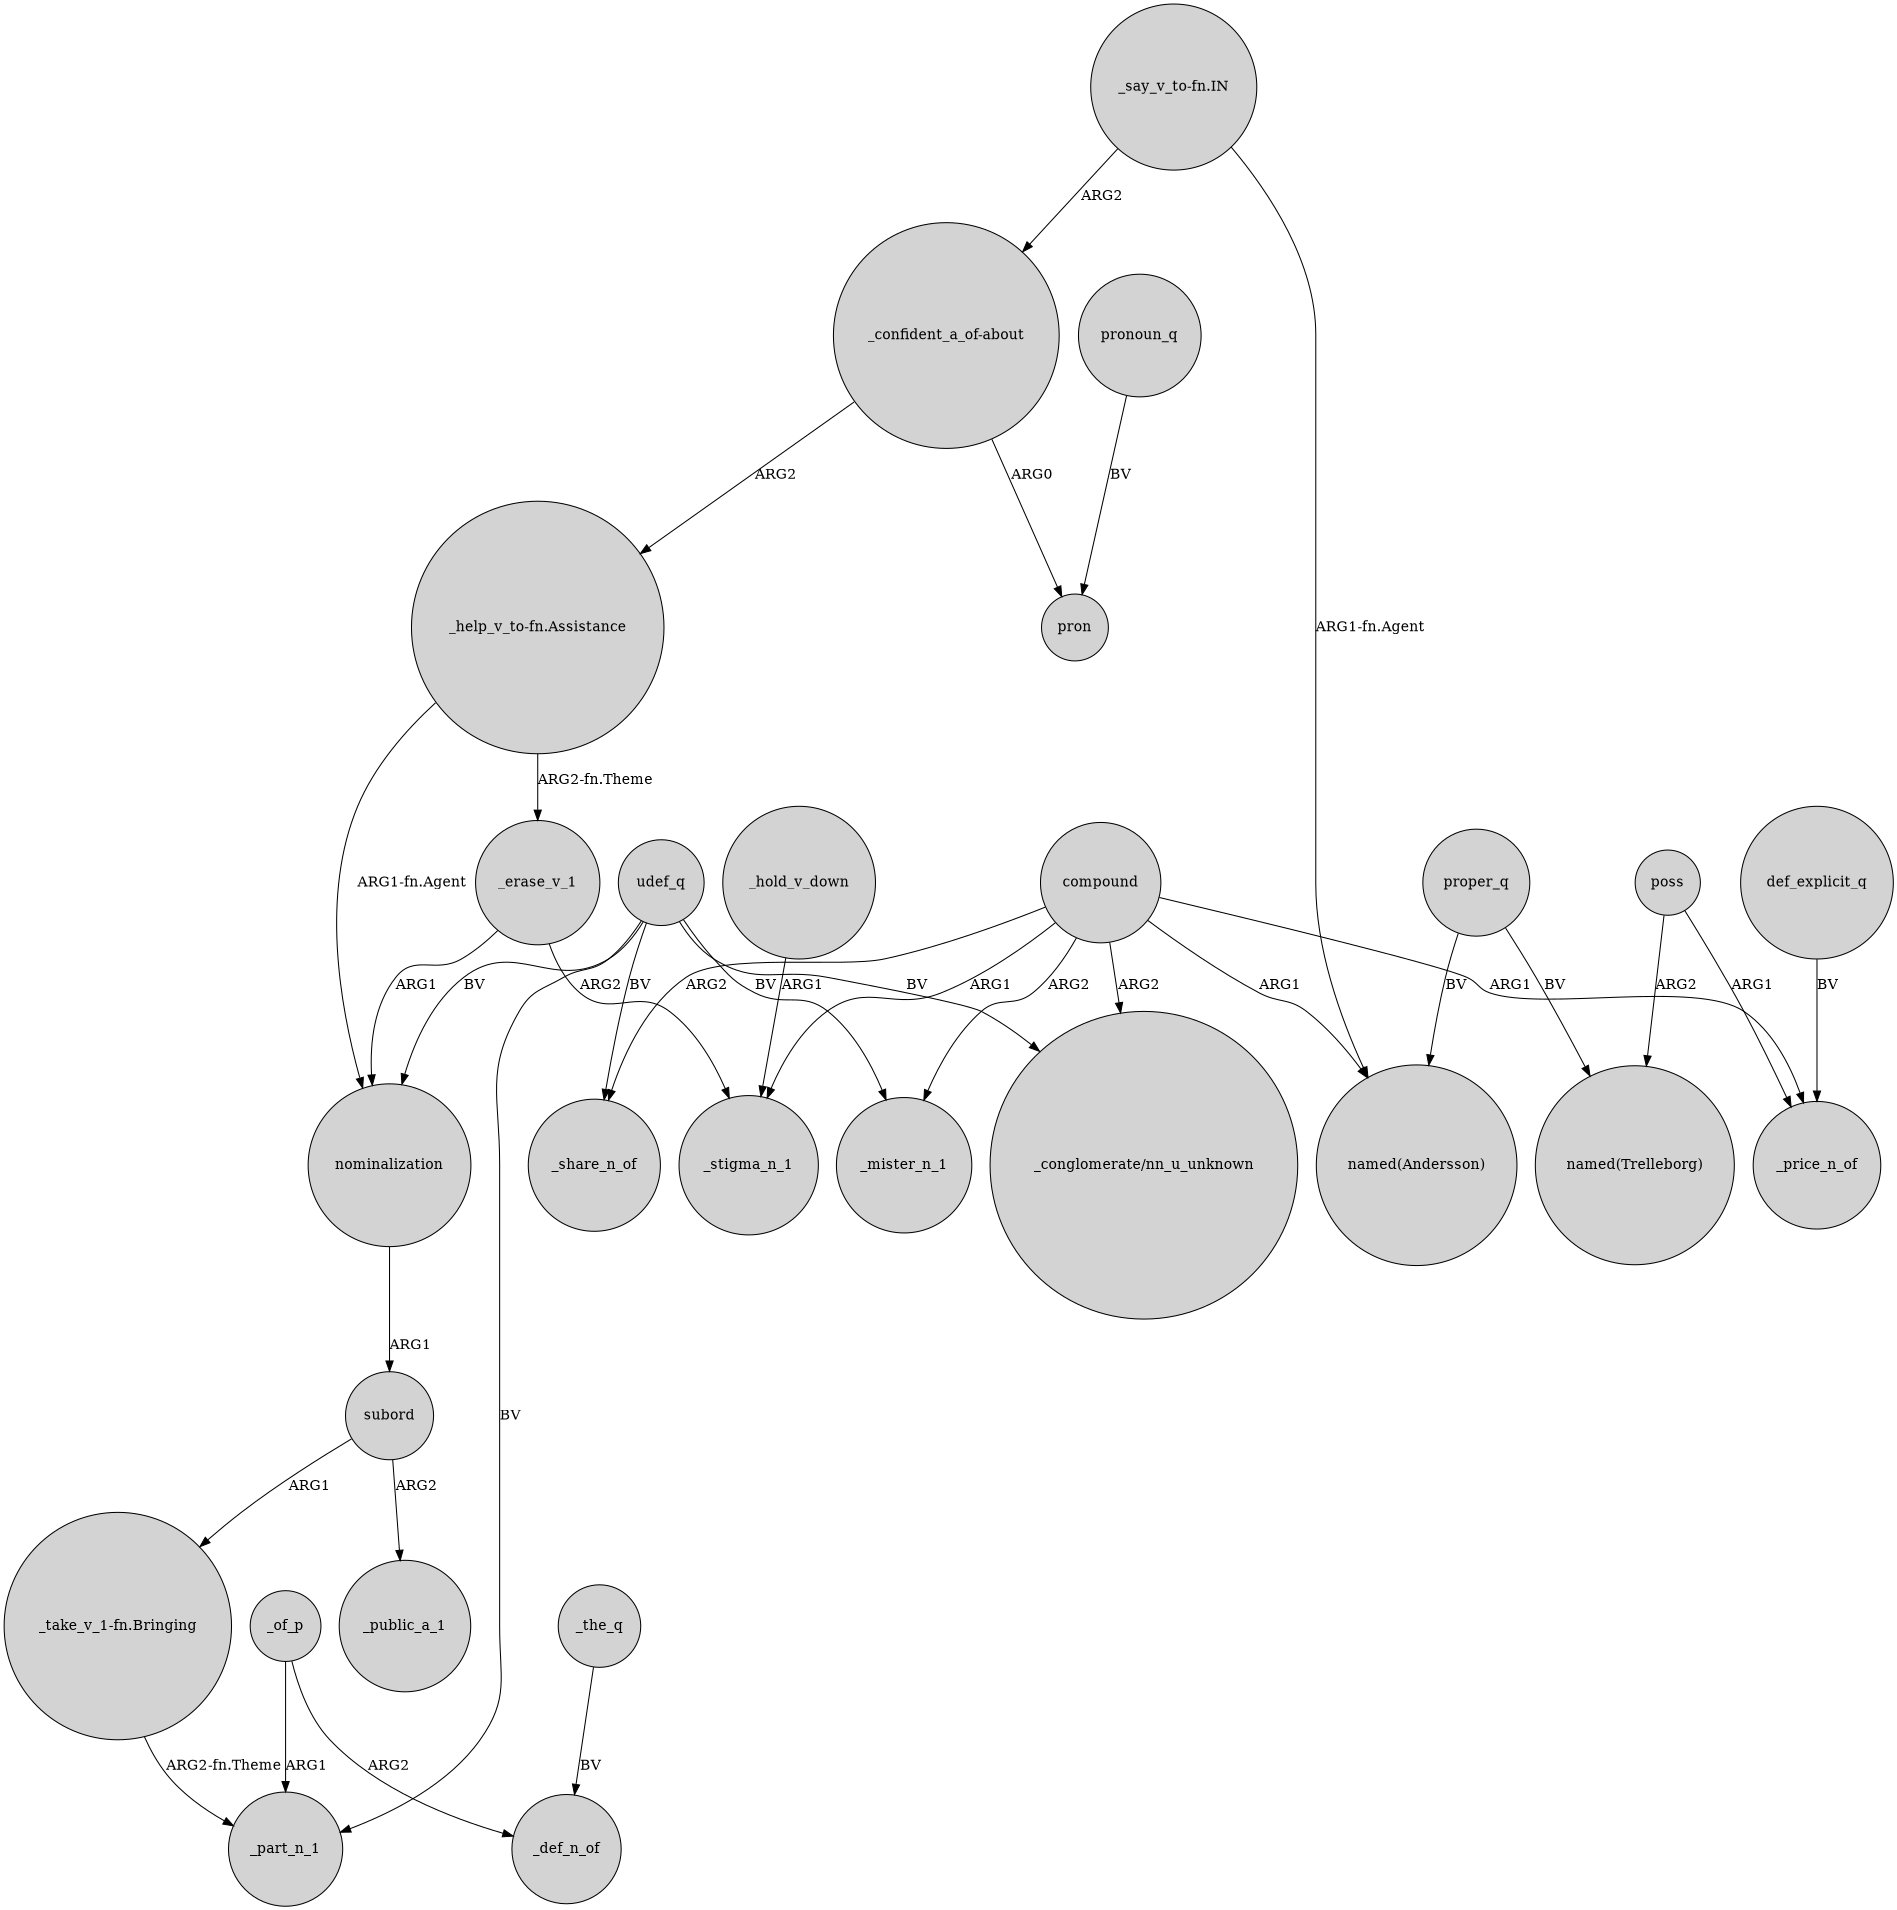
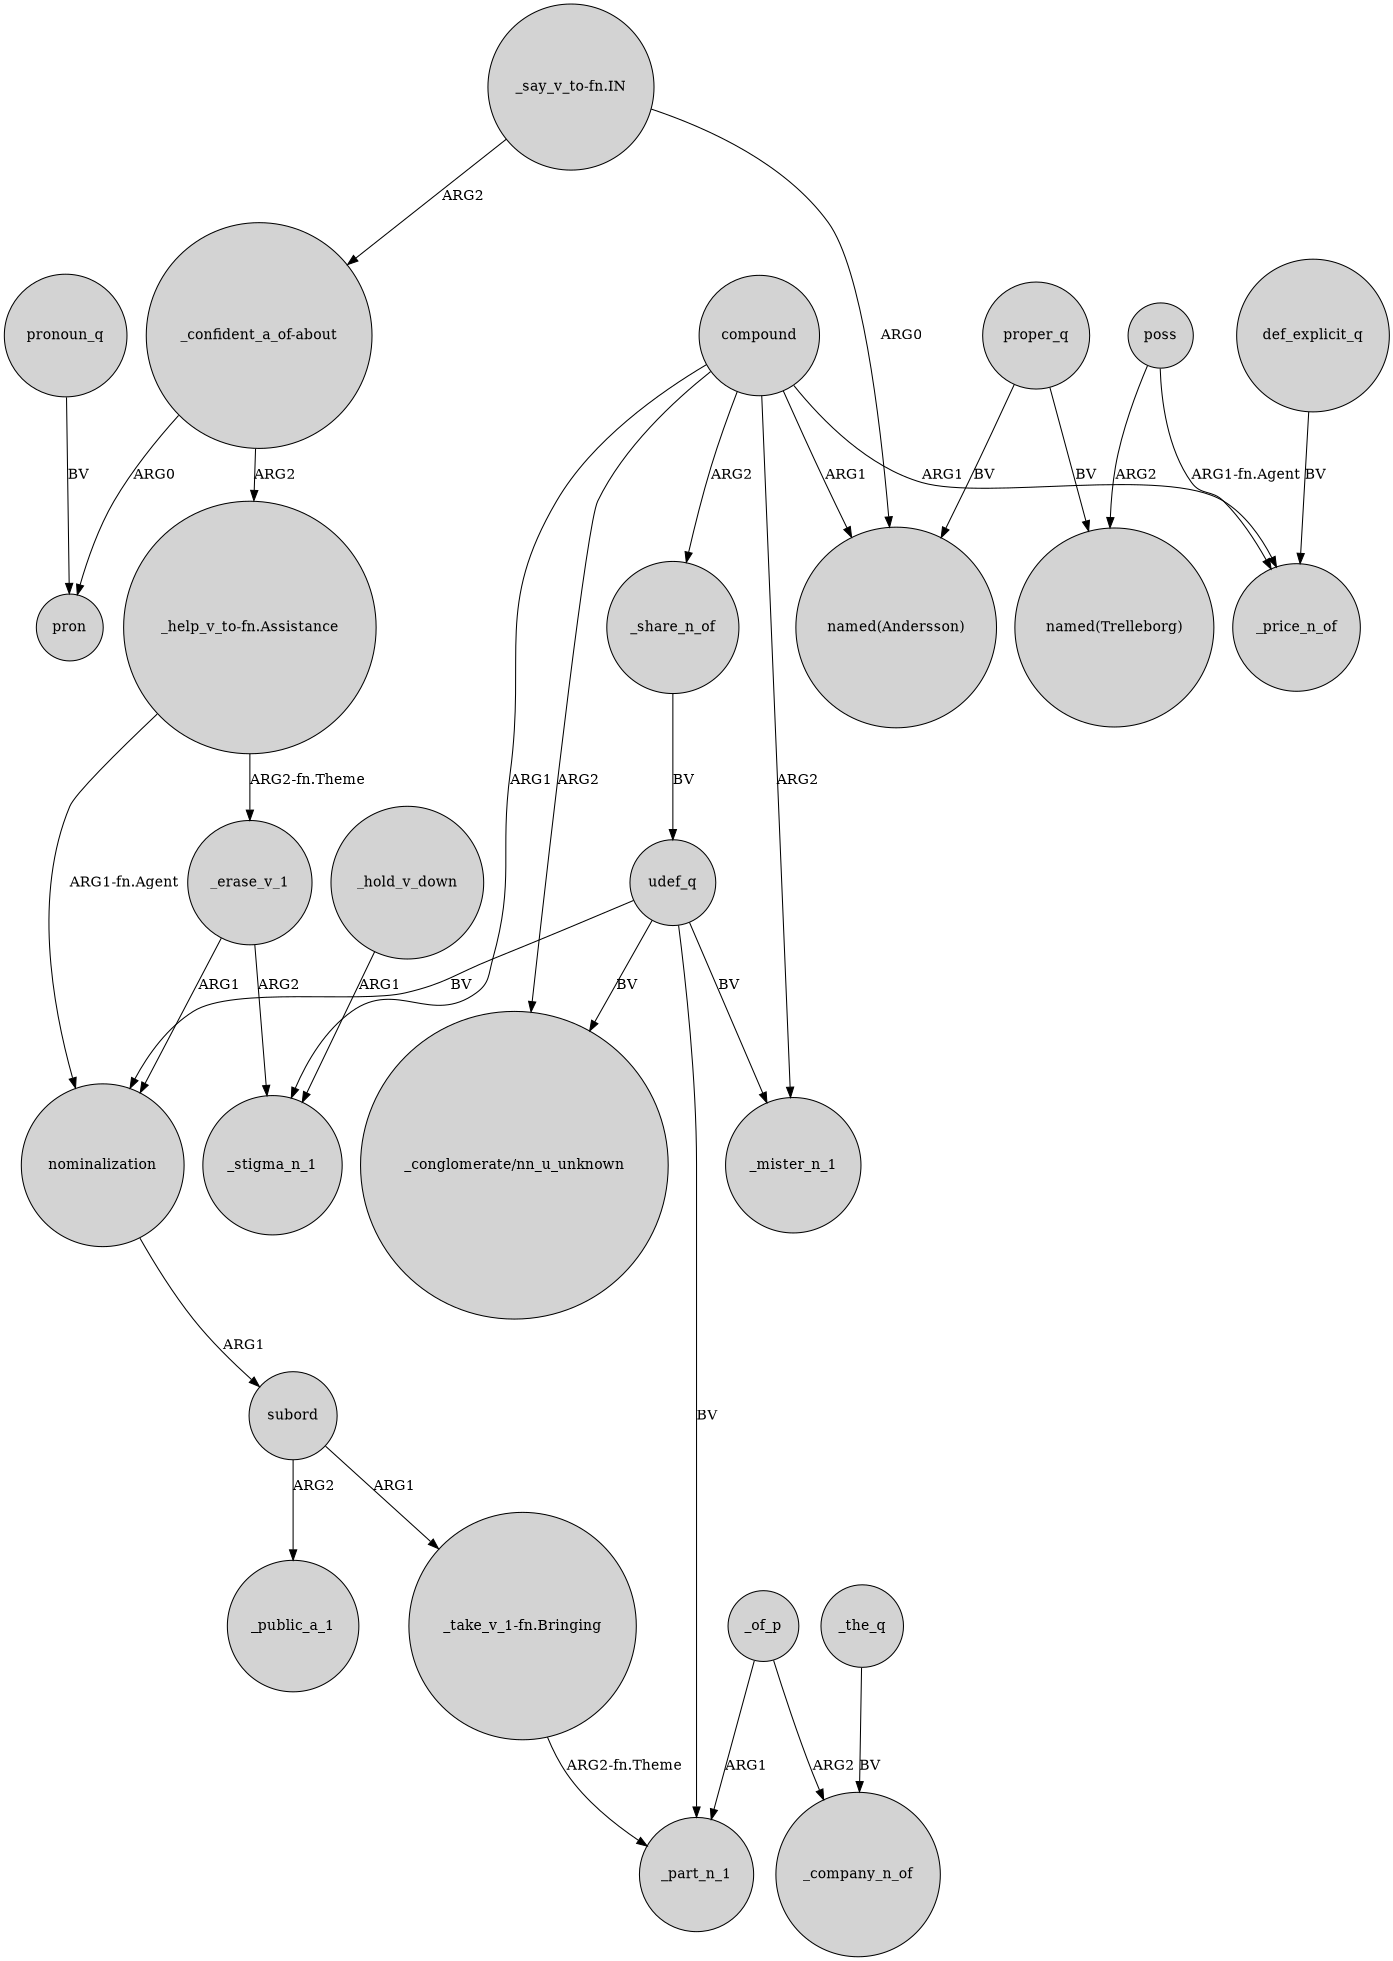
(1370, 627) -> (902, 336)
(1753, 985) -> (1246, 475)
(622, 1009) -> (673, 762)
(567, 1849) -> (858, 1875)
